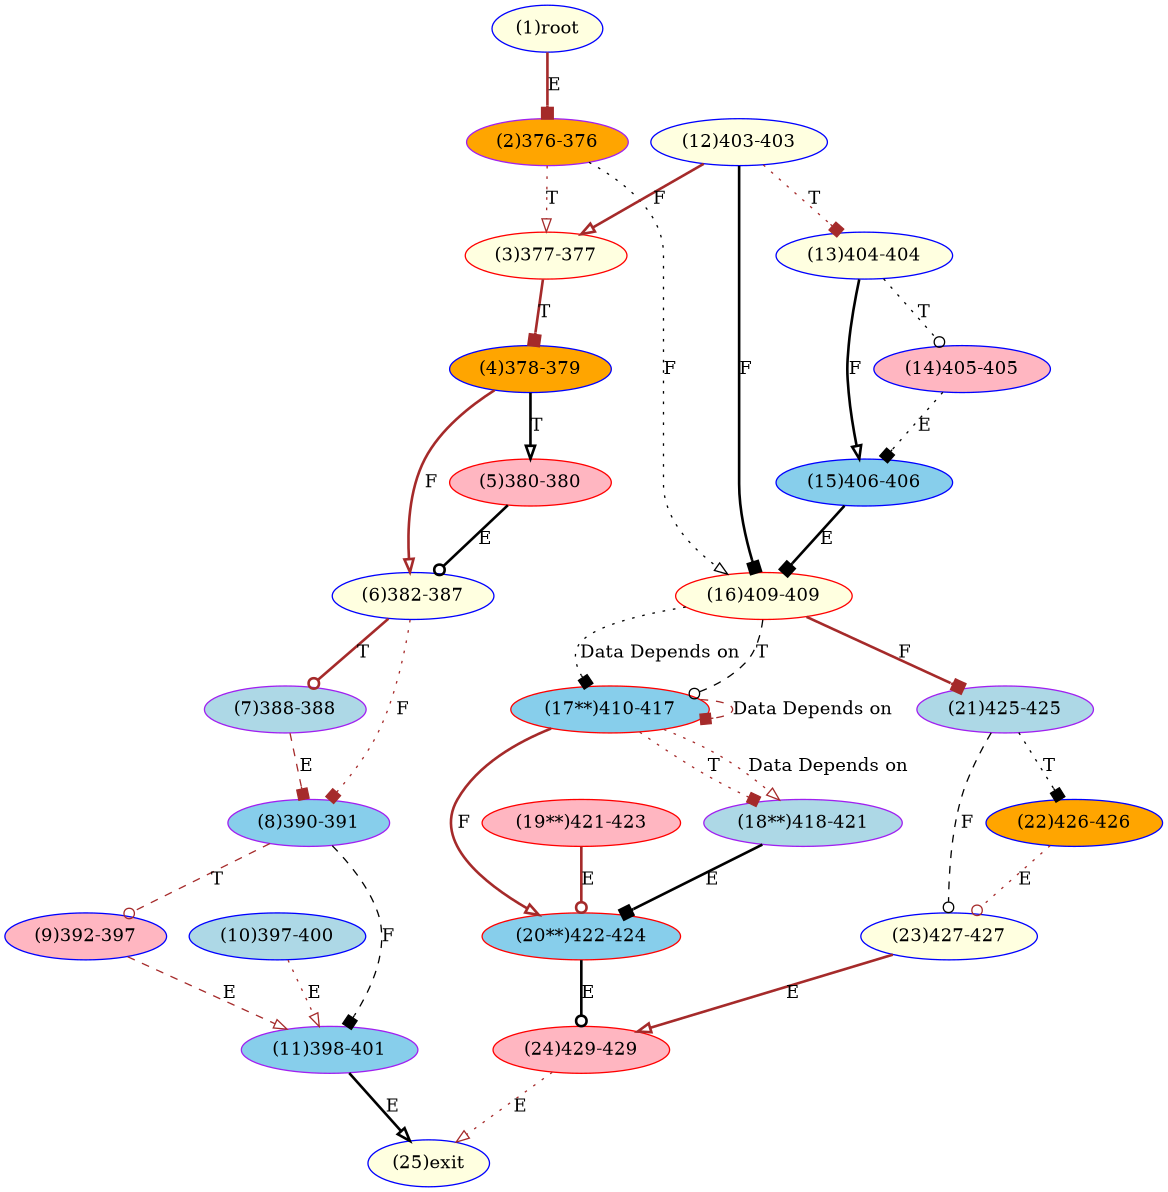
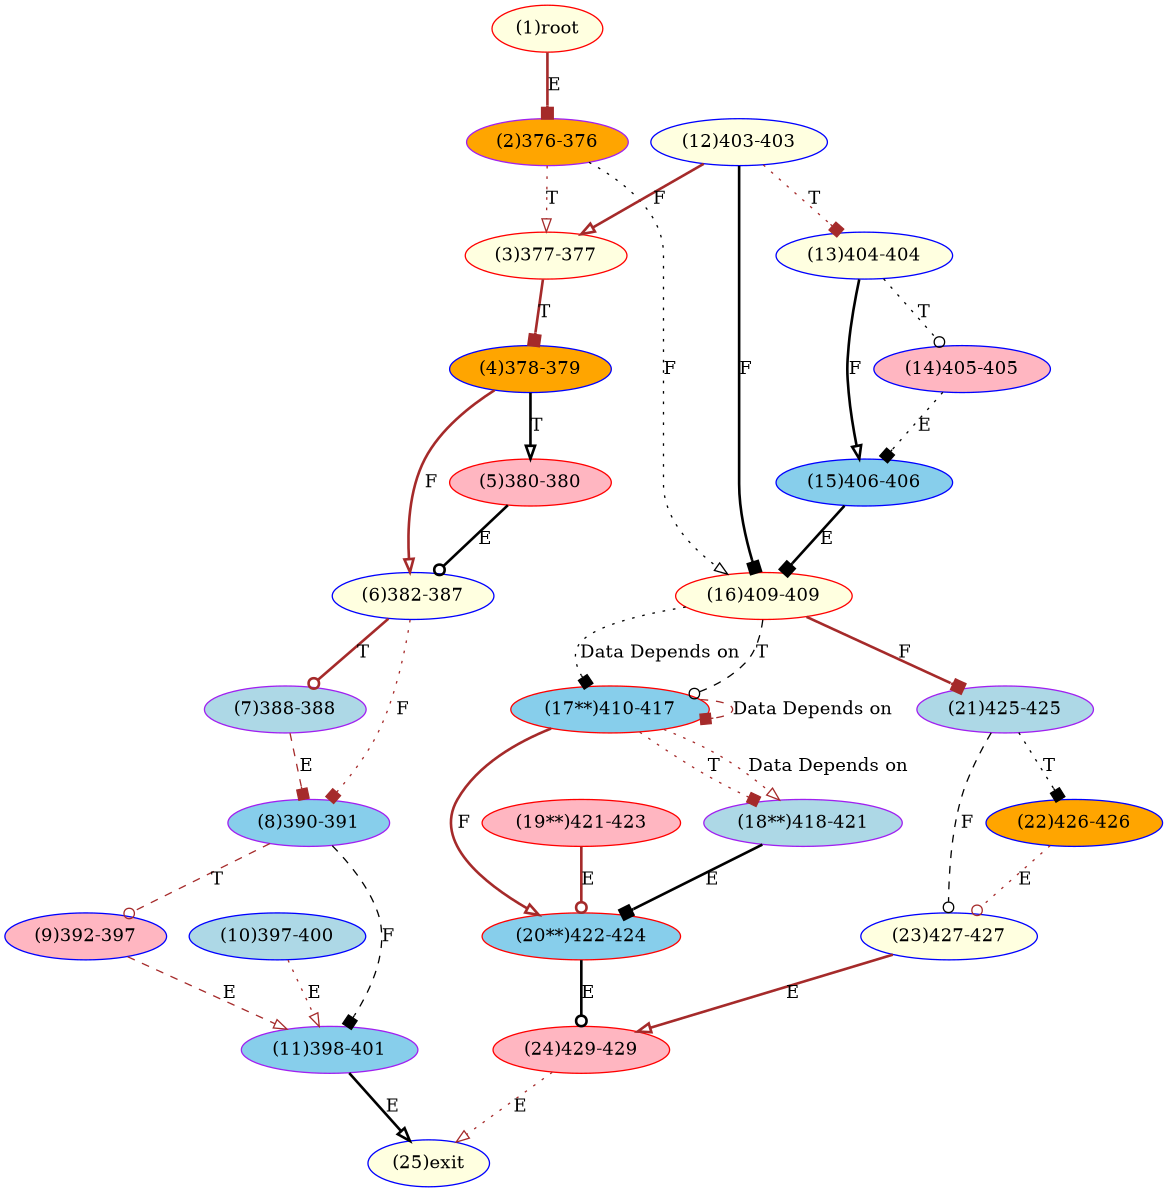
(547, 29) -> (547, 29)
